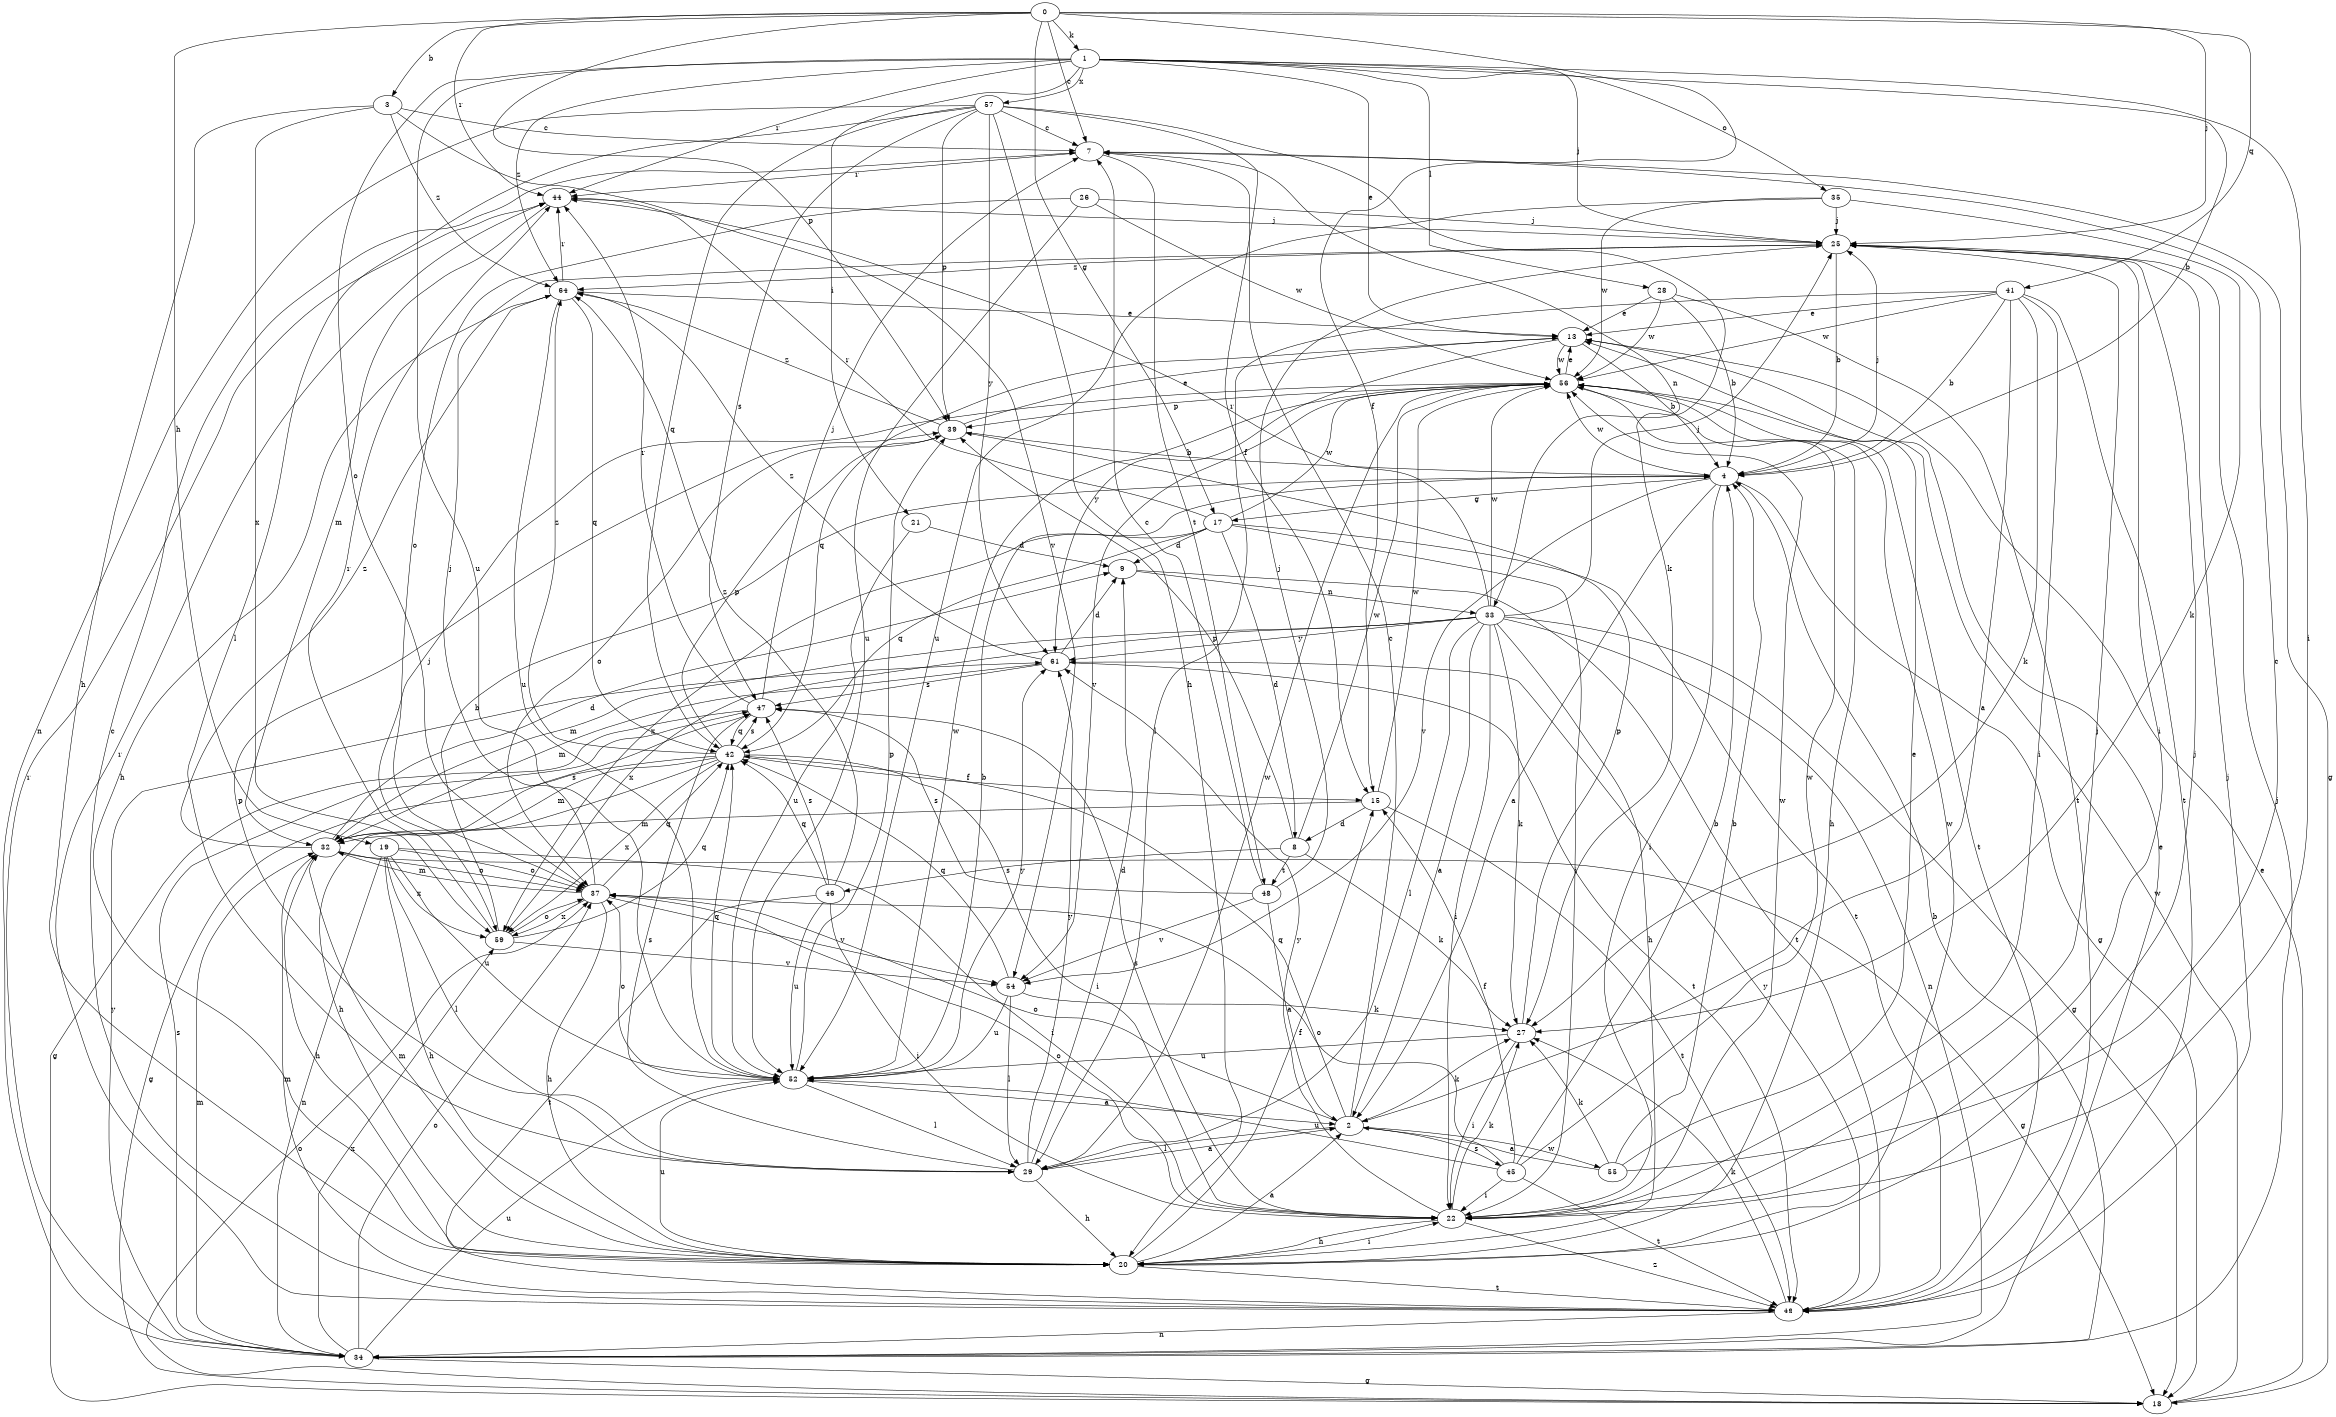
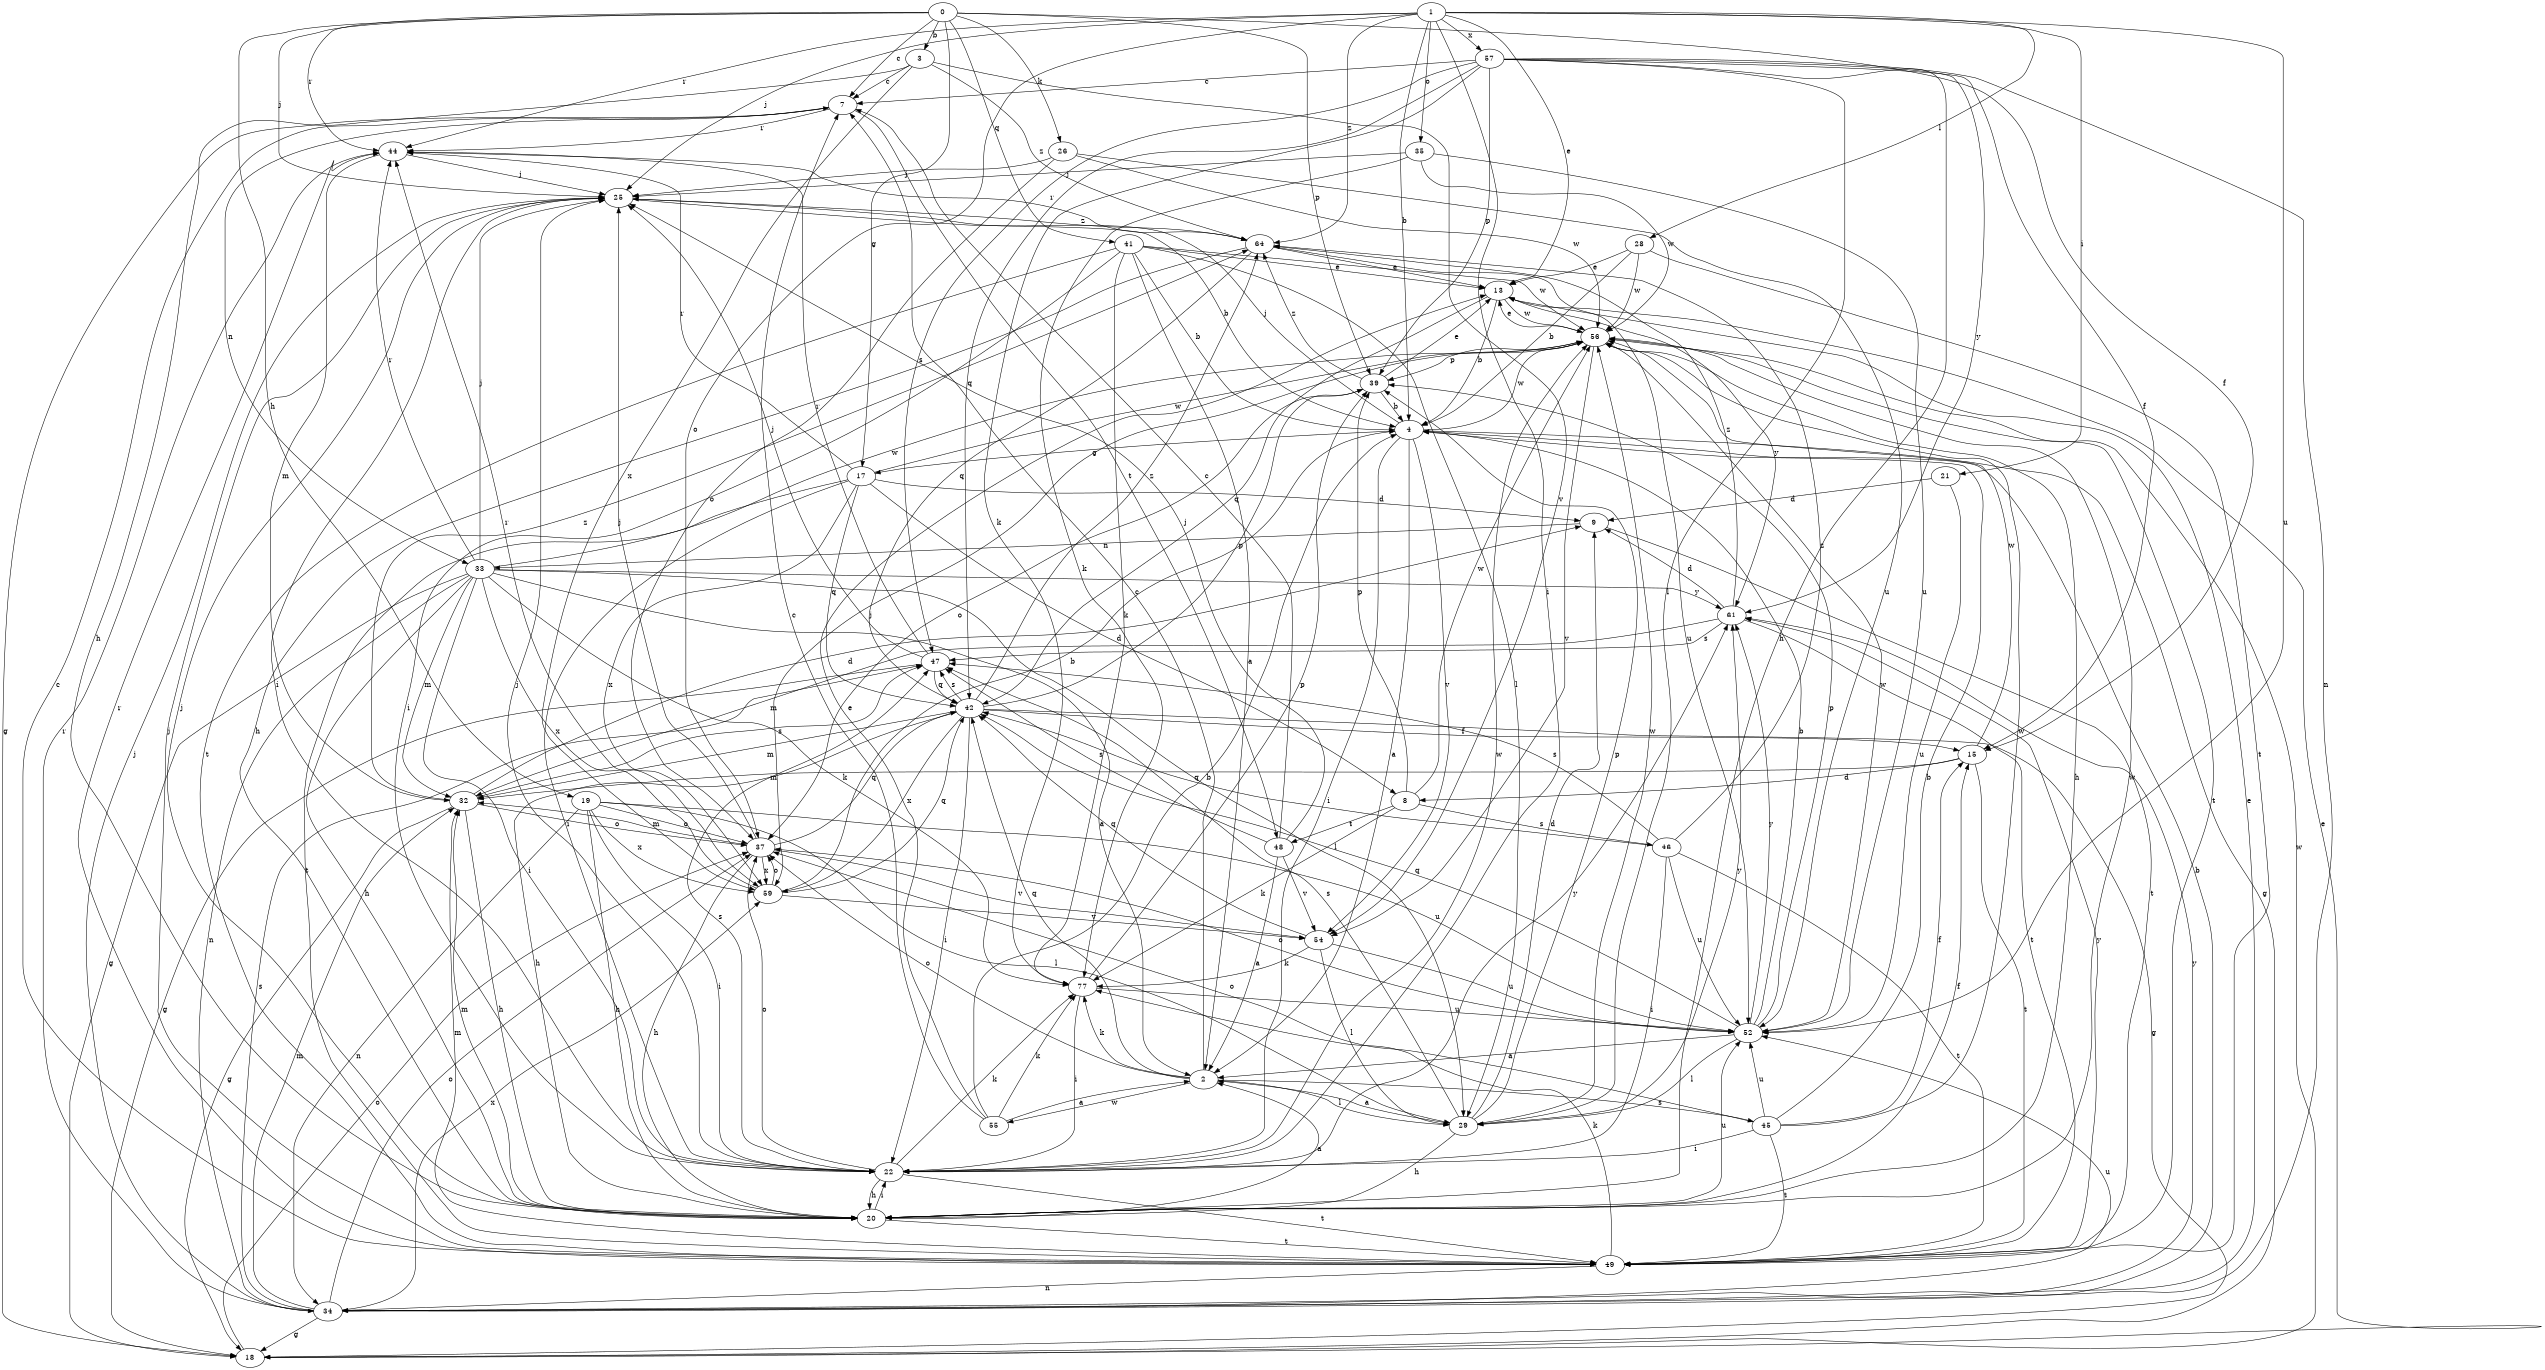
(1064, 33) -> (1023, 62)
(834, 415) -> (777, 452)
(1521, 1033) -> (1083, 987)
(1655, 1265) -> (1323, 1219)
